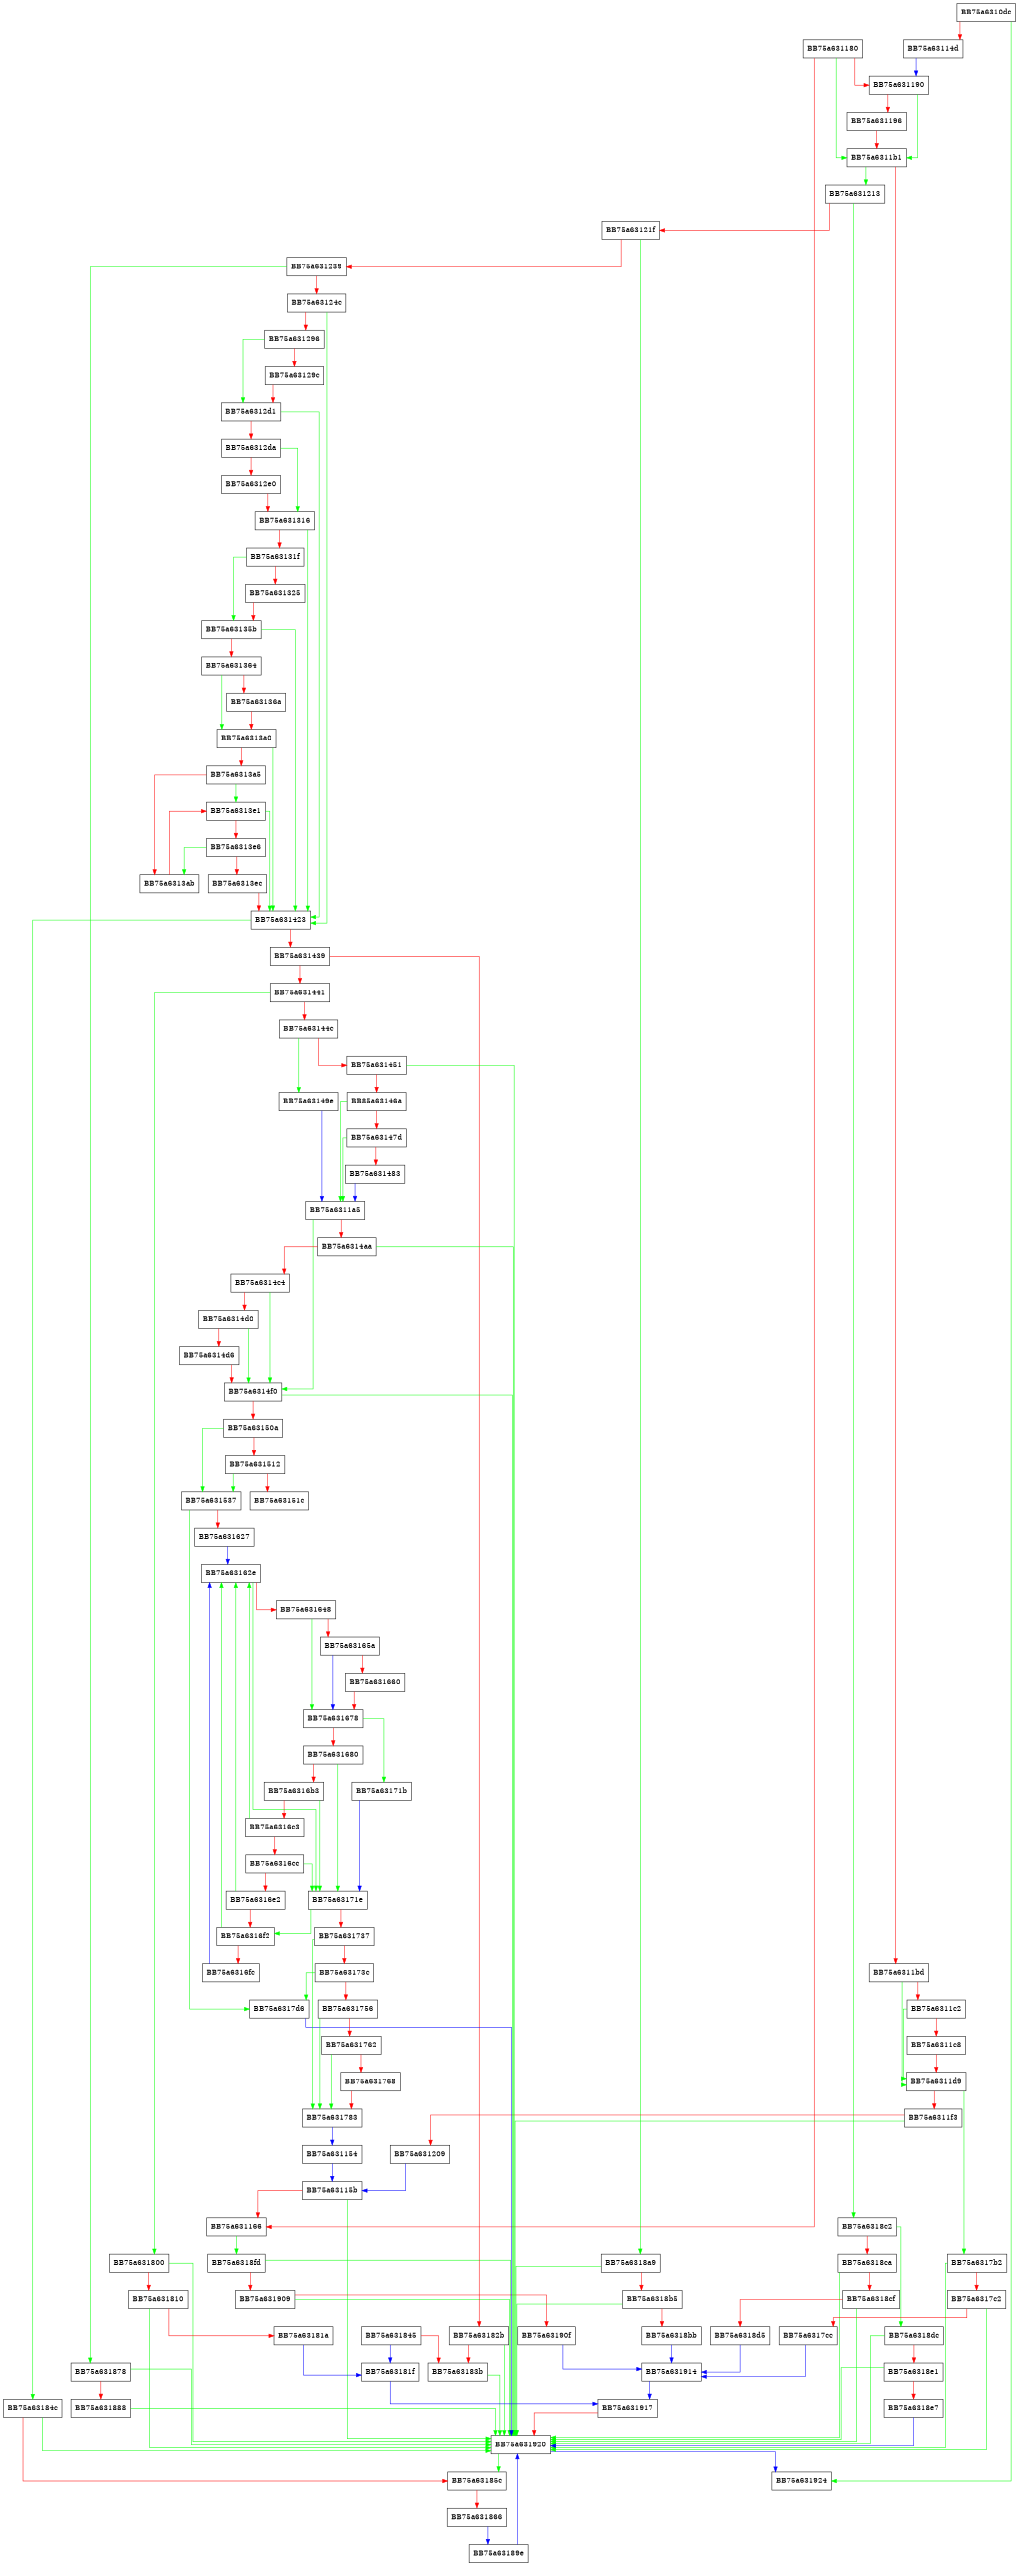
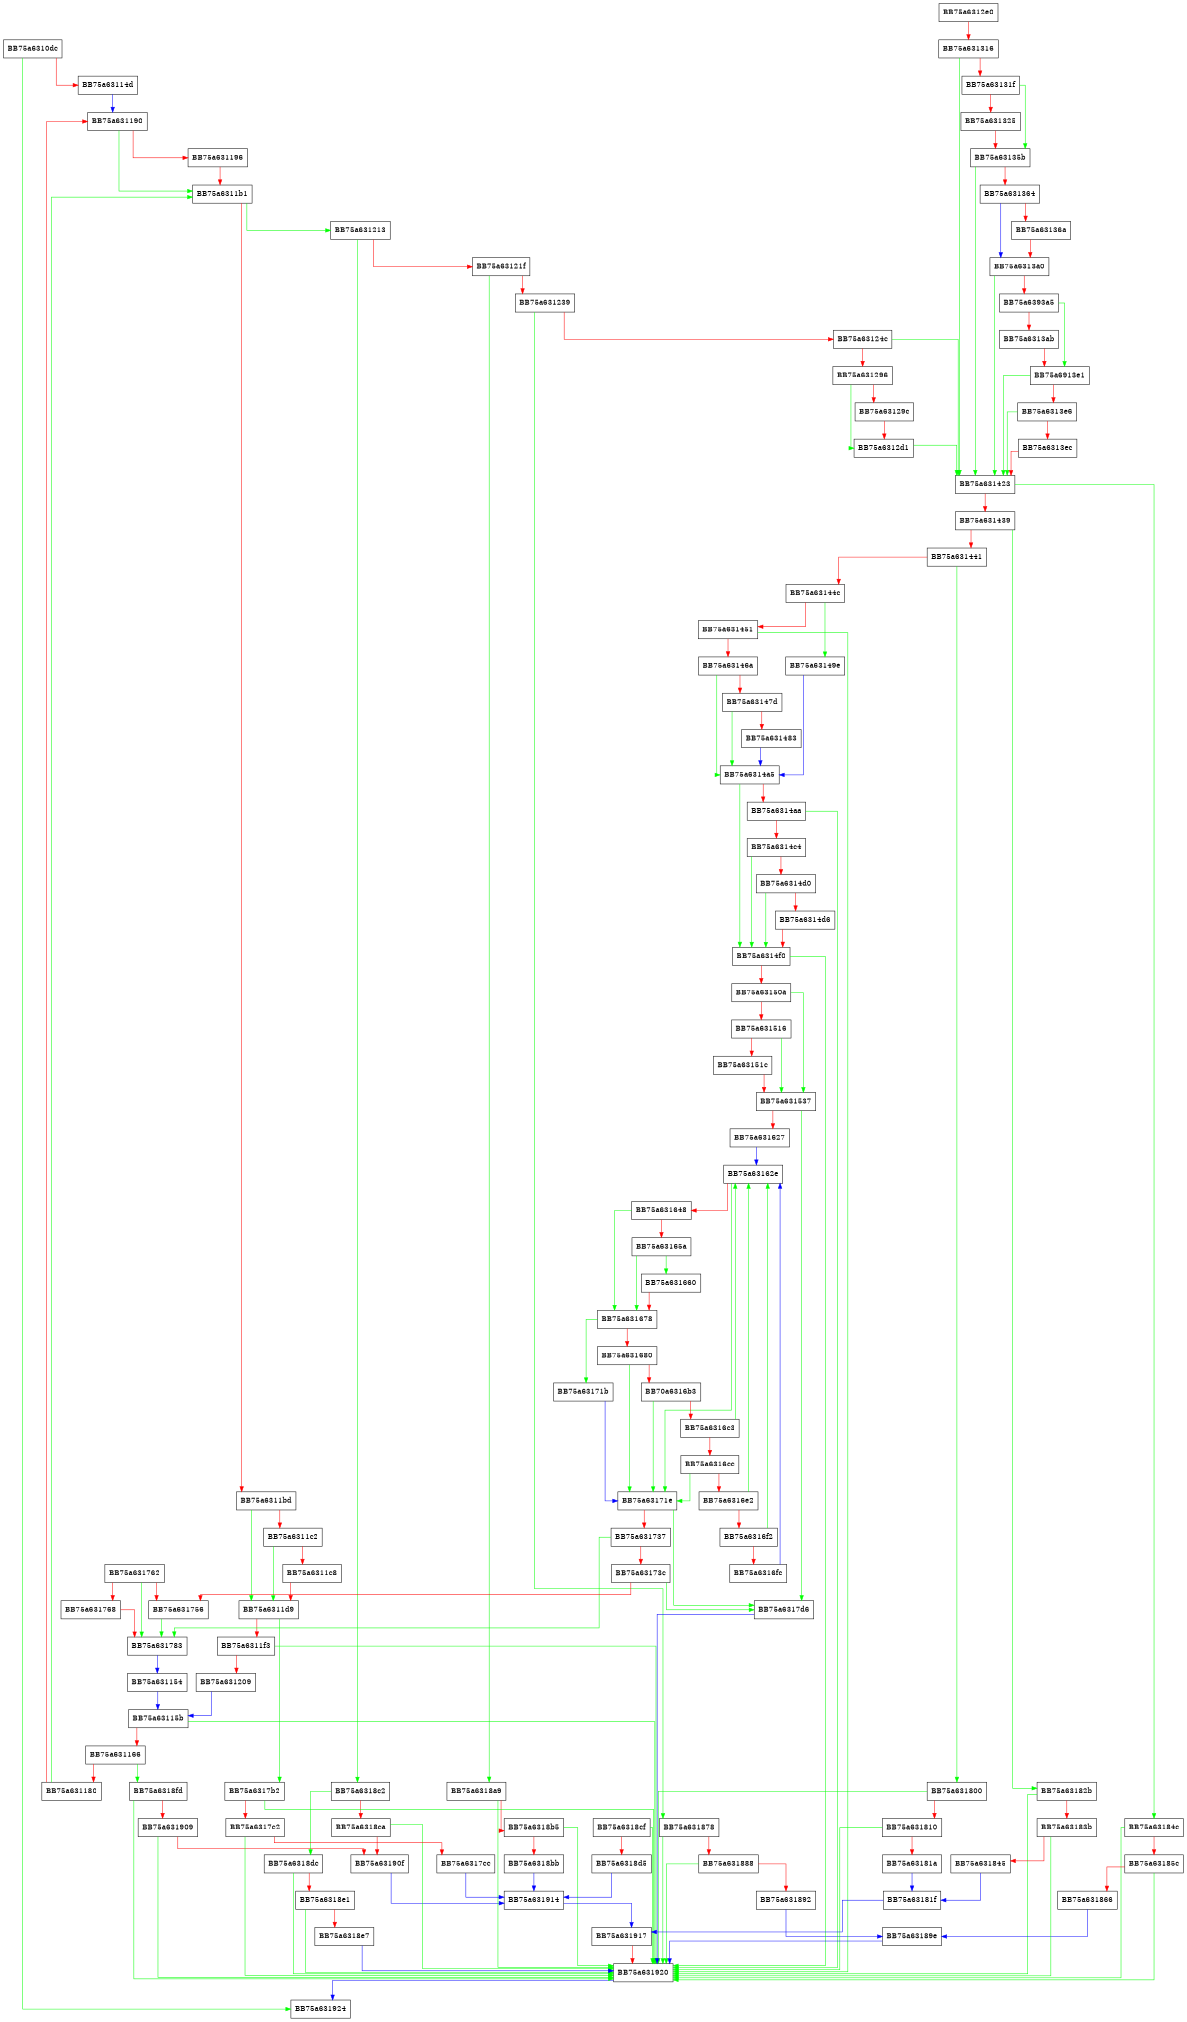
(251, 448) -> none
(222, 700) -> (1001, 228)
(236, 775) -> (1029, 303)
(236, 811) -> (1060, 376)
(184, 848) -> (1007, 436)
none -> (764, 1081)
(377, 1102) -> (728, 666)
(335, 1211) -> (750, 775)
(814, 1414) -> (94, 1771)
(255, 1465) -> (761, 1029)
(479, 1564) -> (1013, 1169)
(362, 1662) -> (666, 1262)
(333, 1680) -> (637, 1281)
(294, 1791) -> (671, 1392)
none -> (786, 1900)
(307, 1933) -> (674, 1595)
(350, 2024) -> (157, 1589)
(870, 2279) -> (377, 1846)
(439, 2338) -> (1042, 1861)
(499, 2460) -> (970, 1980)
